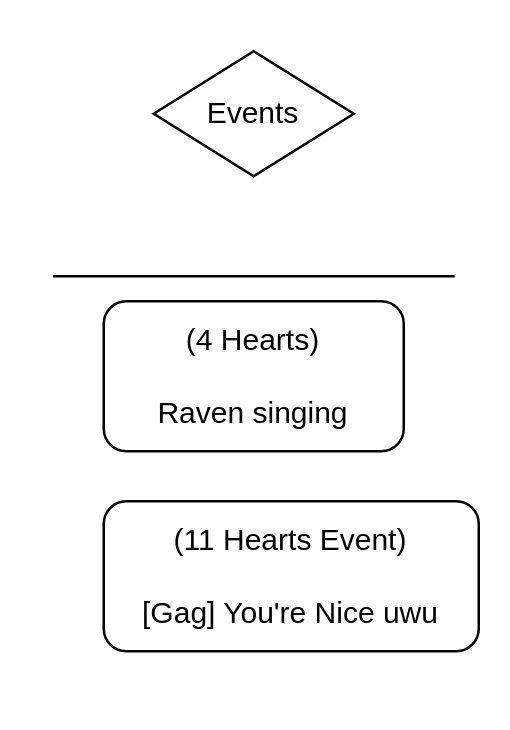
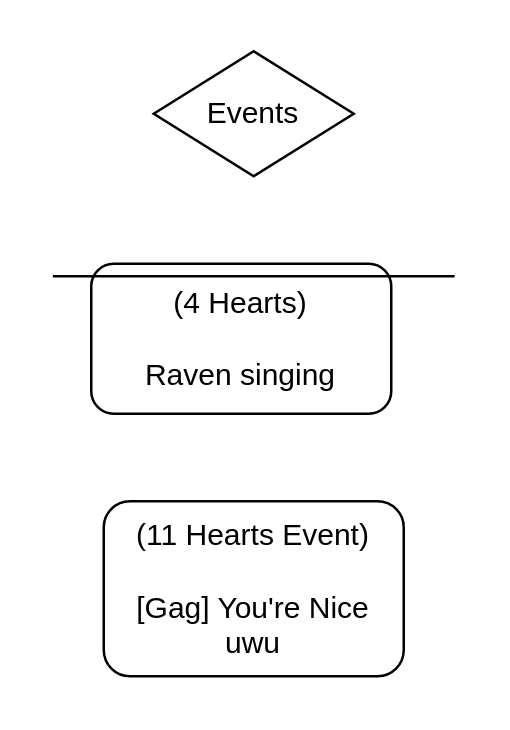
(254, 376) -> (241, 339)
(291, 576) -> (254, 589)
